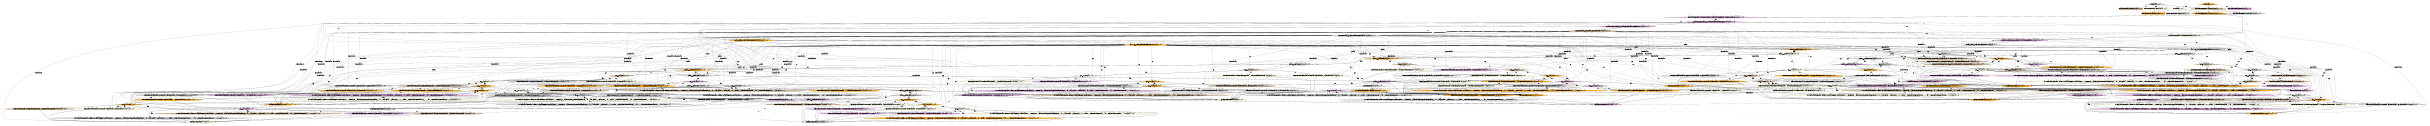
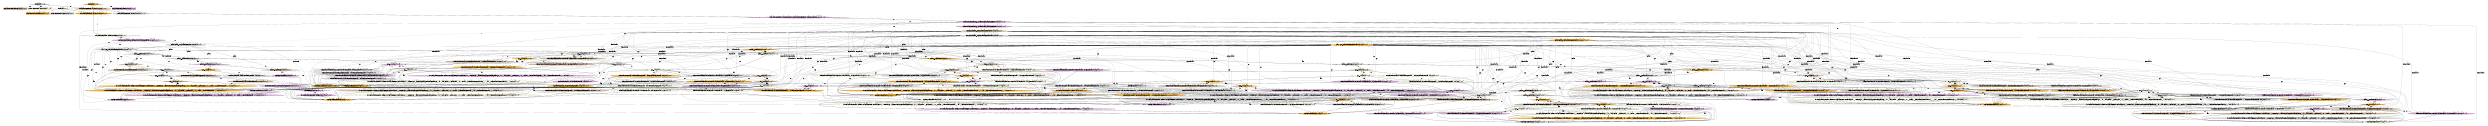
none -> (314, 91)
